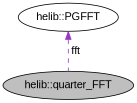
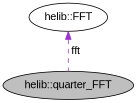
(68, 17) -> (68, 17)
